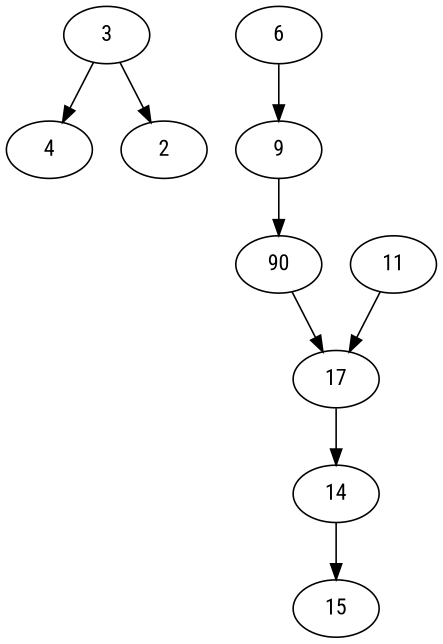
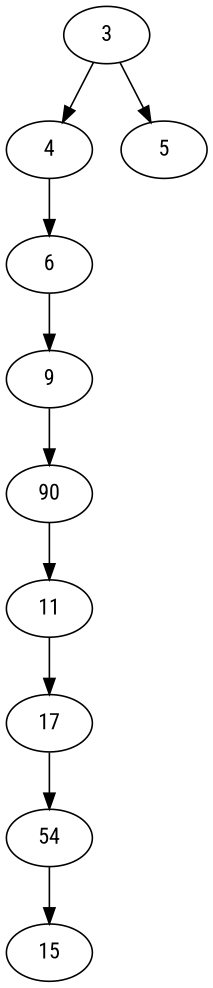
(164, 150) -> (164, 150)
none -> (49, 199)
(304, 315) -> (49, 543)
(336, 494) -> (49, 838)
